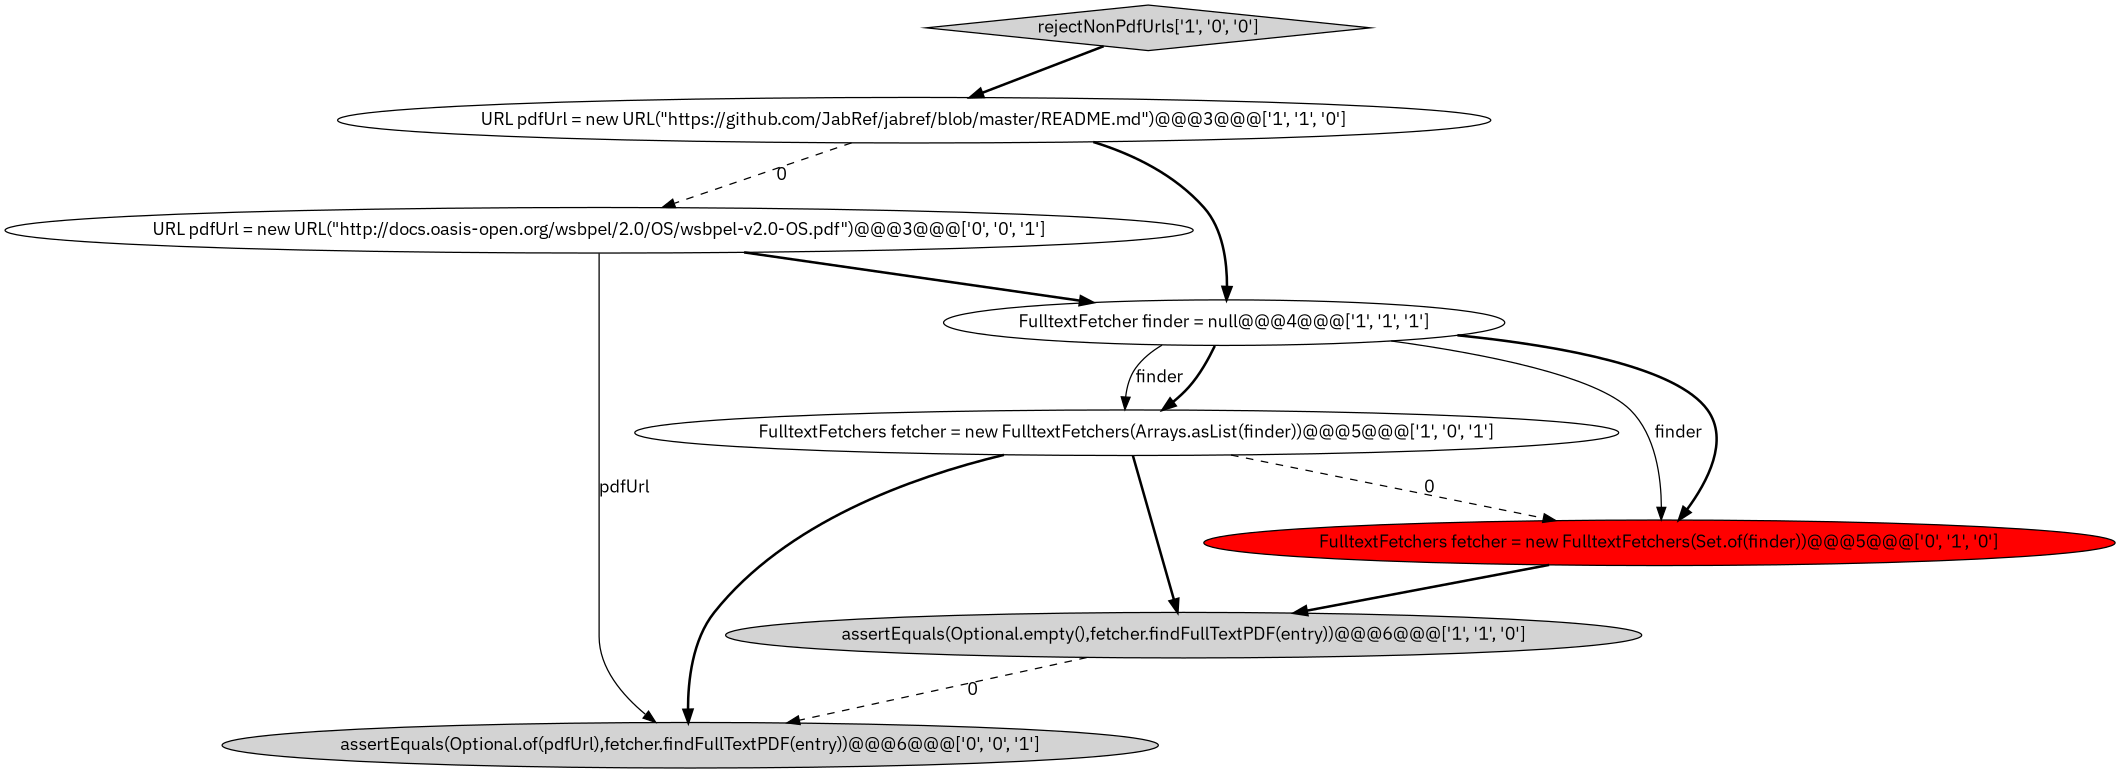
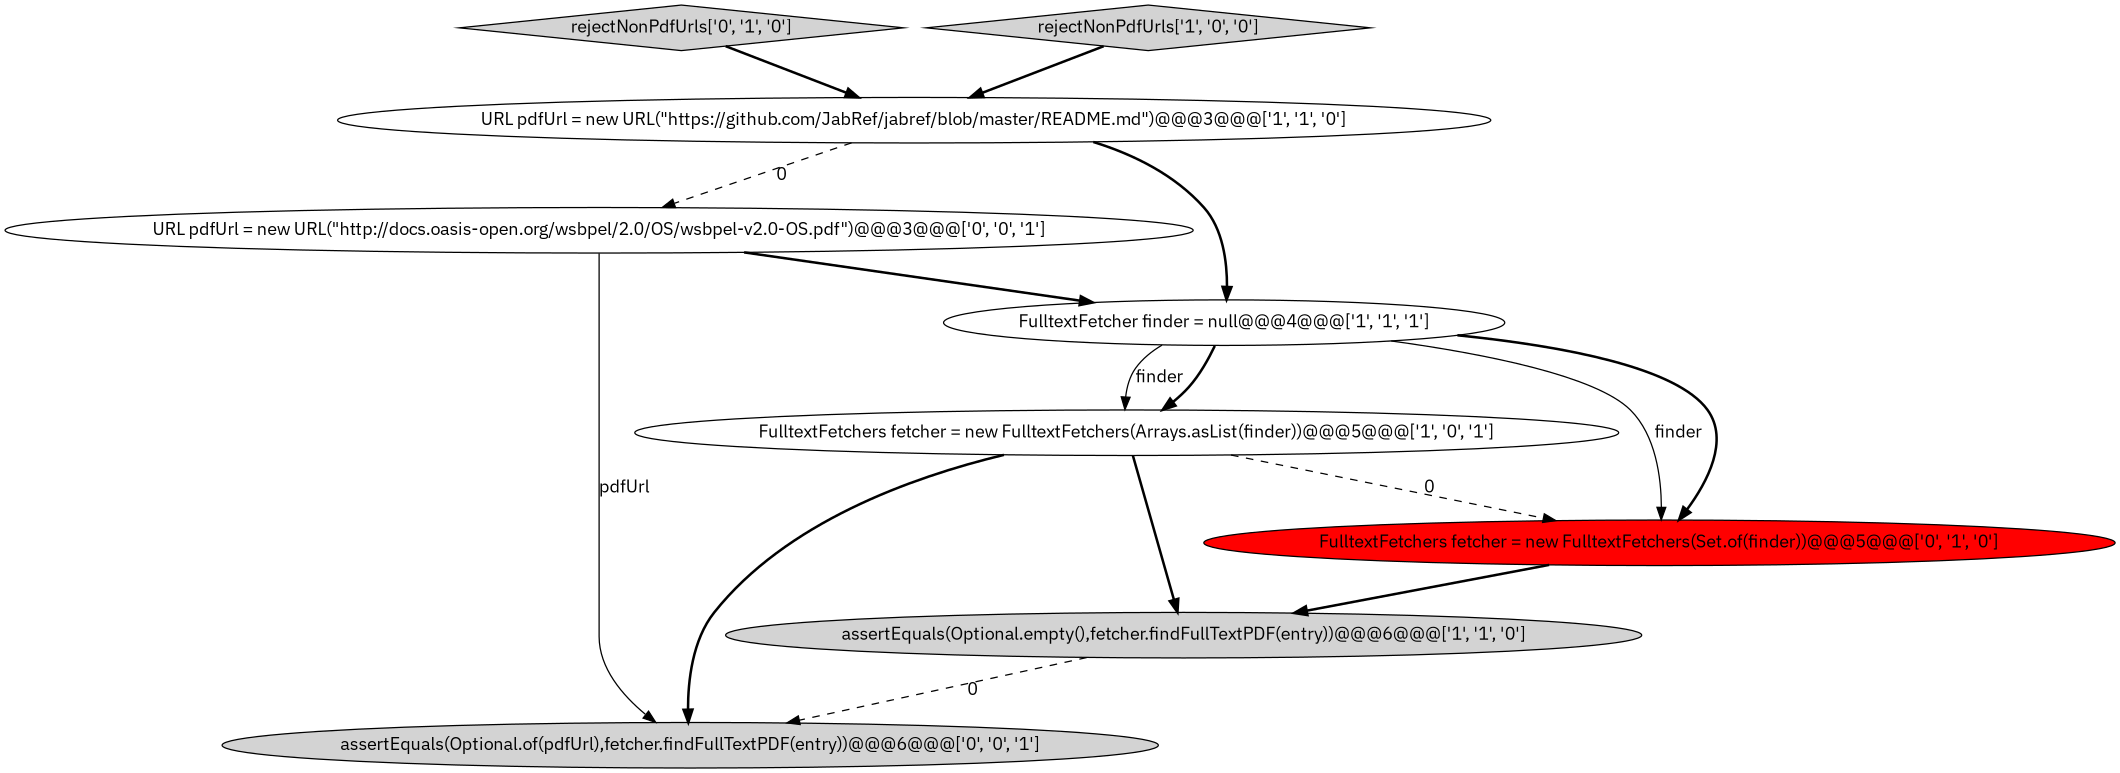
none -> (681, 28)
